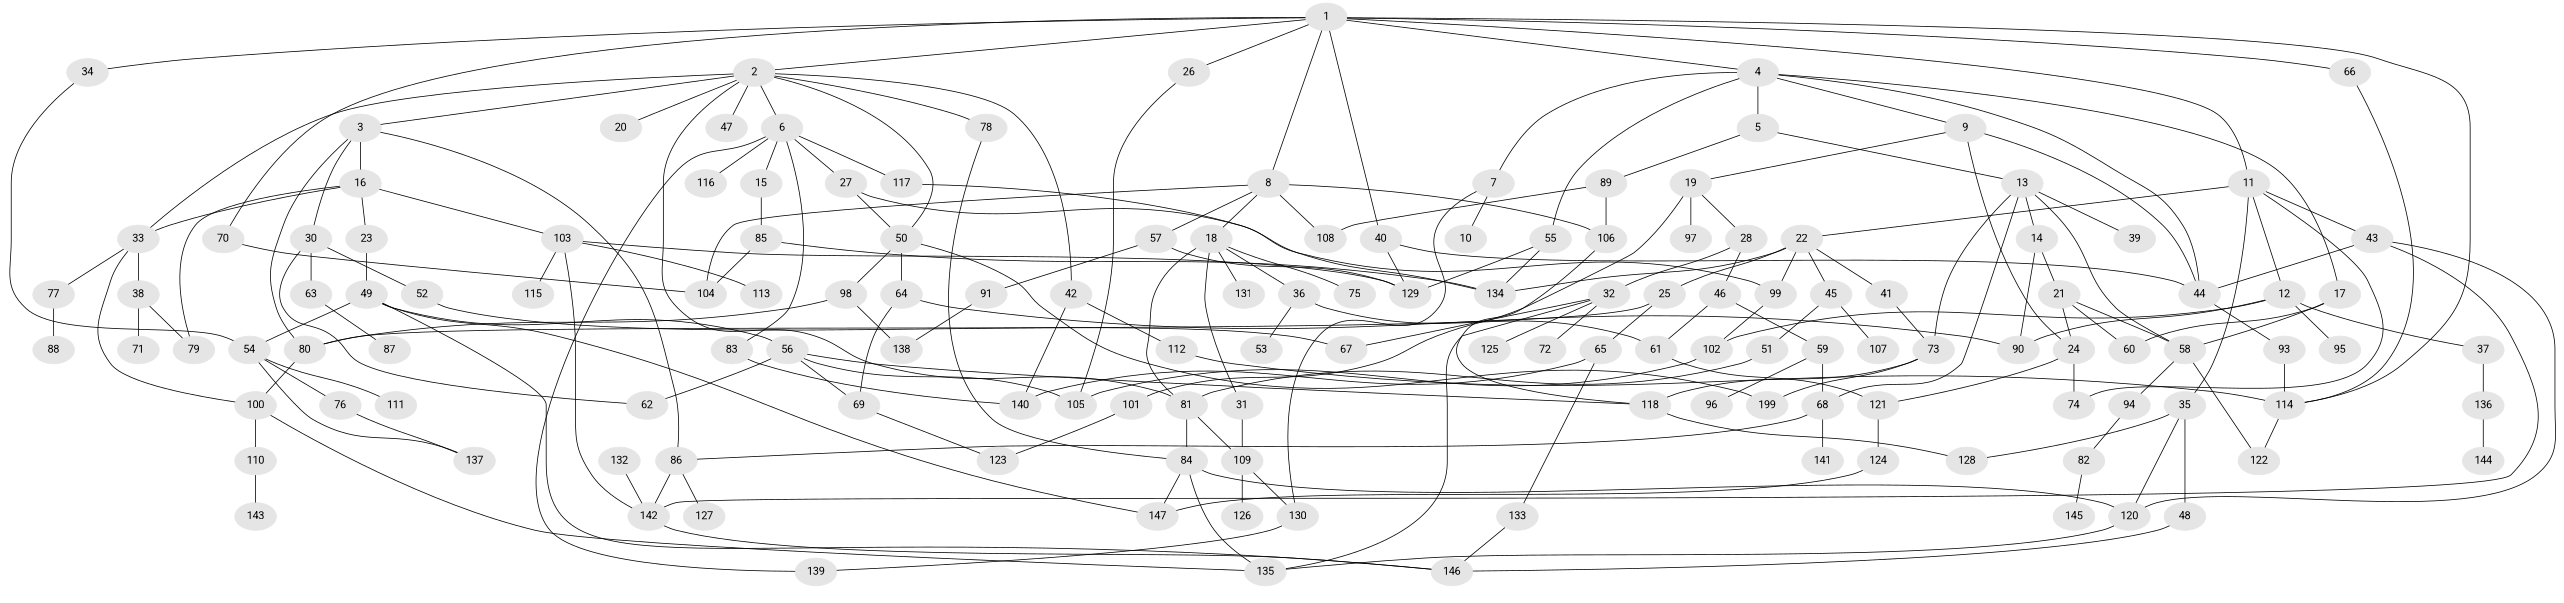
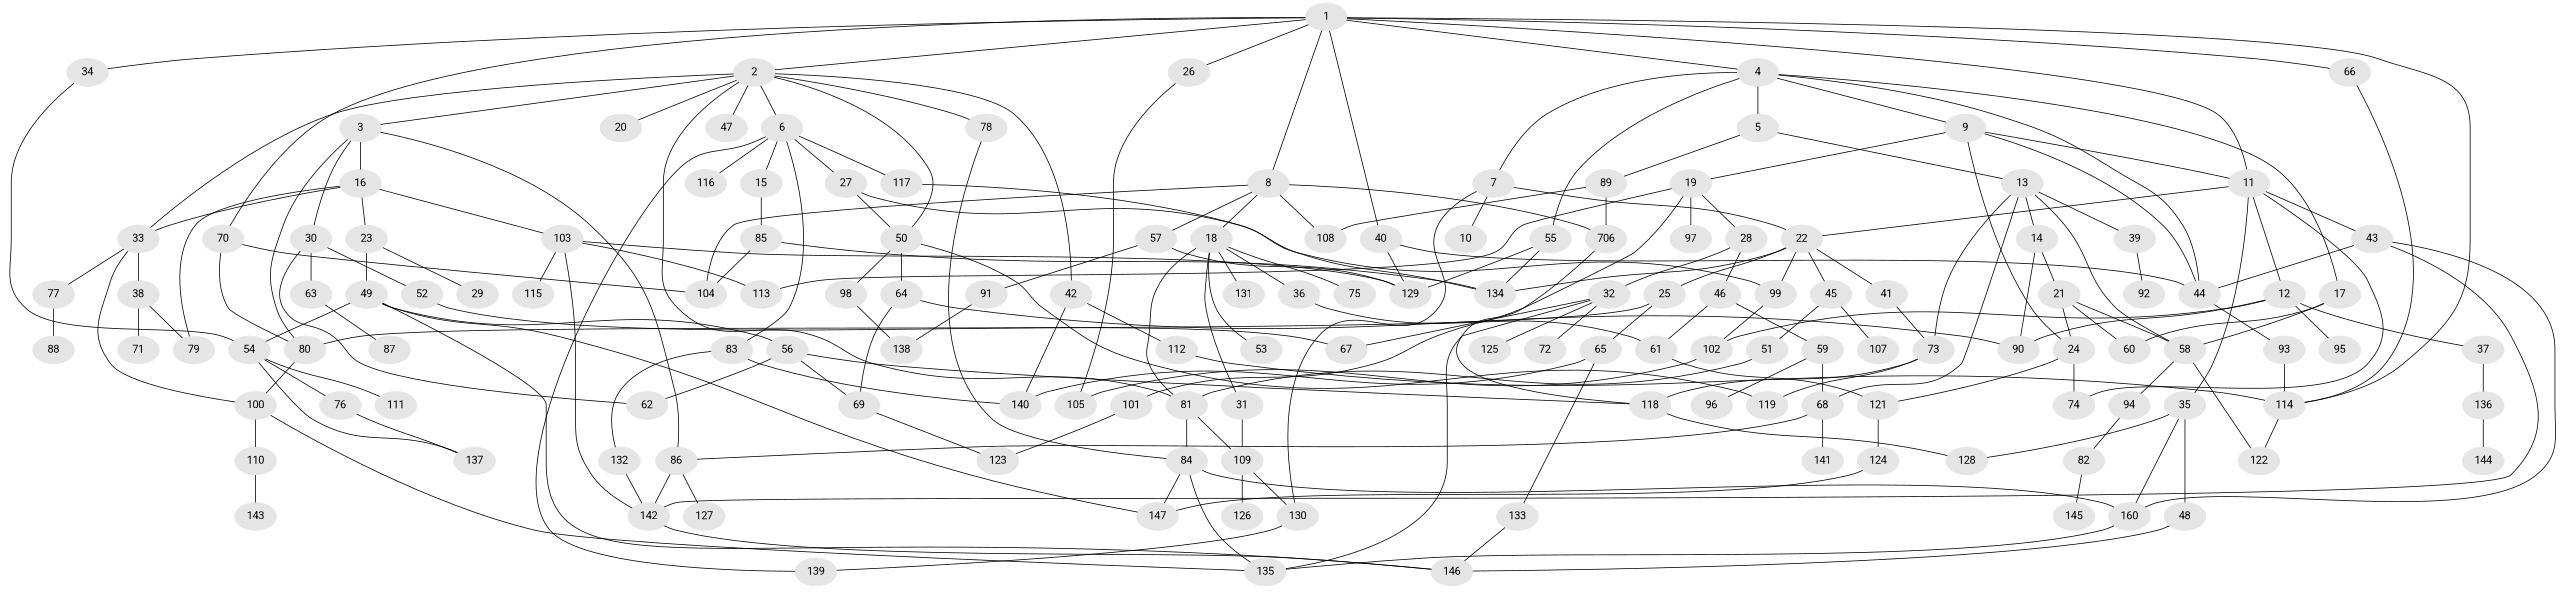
none -> (2108, 154)
none -> (1651, 205)
(1606, 239) -> (1606, 239)
none -> (1279, 271)
none -> (478, 294)
none -> (2144, 294)
(702, 318) -> (233, 312)
(1281, 321) -> (1214, 303)
none -> (636, 376)
(906, 376) -> none
(1767, 405) -> (1767, 405)
(2129, 516) -> (2129, 516)
